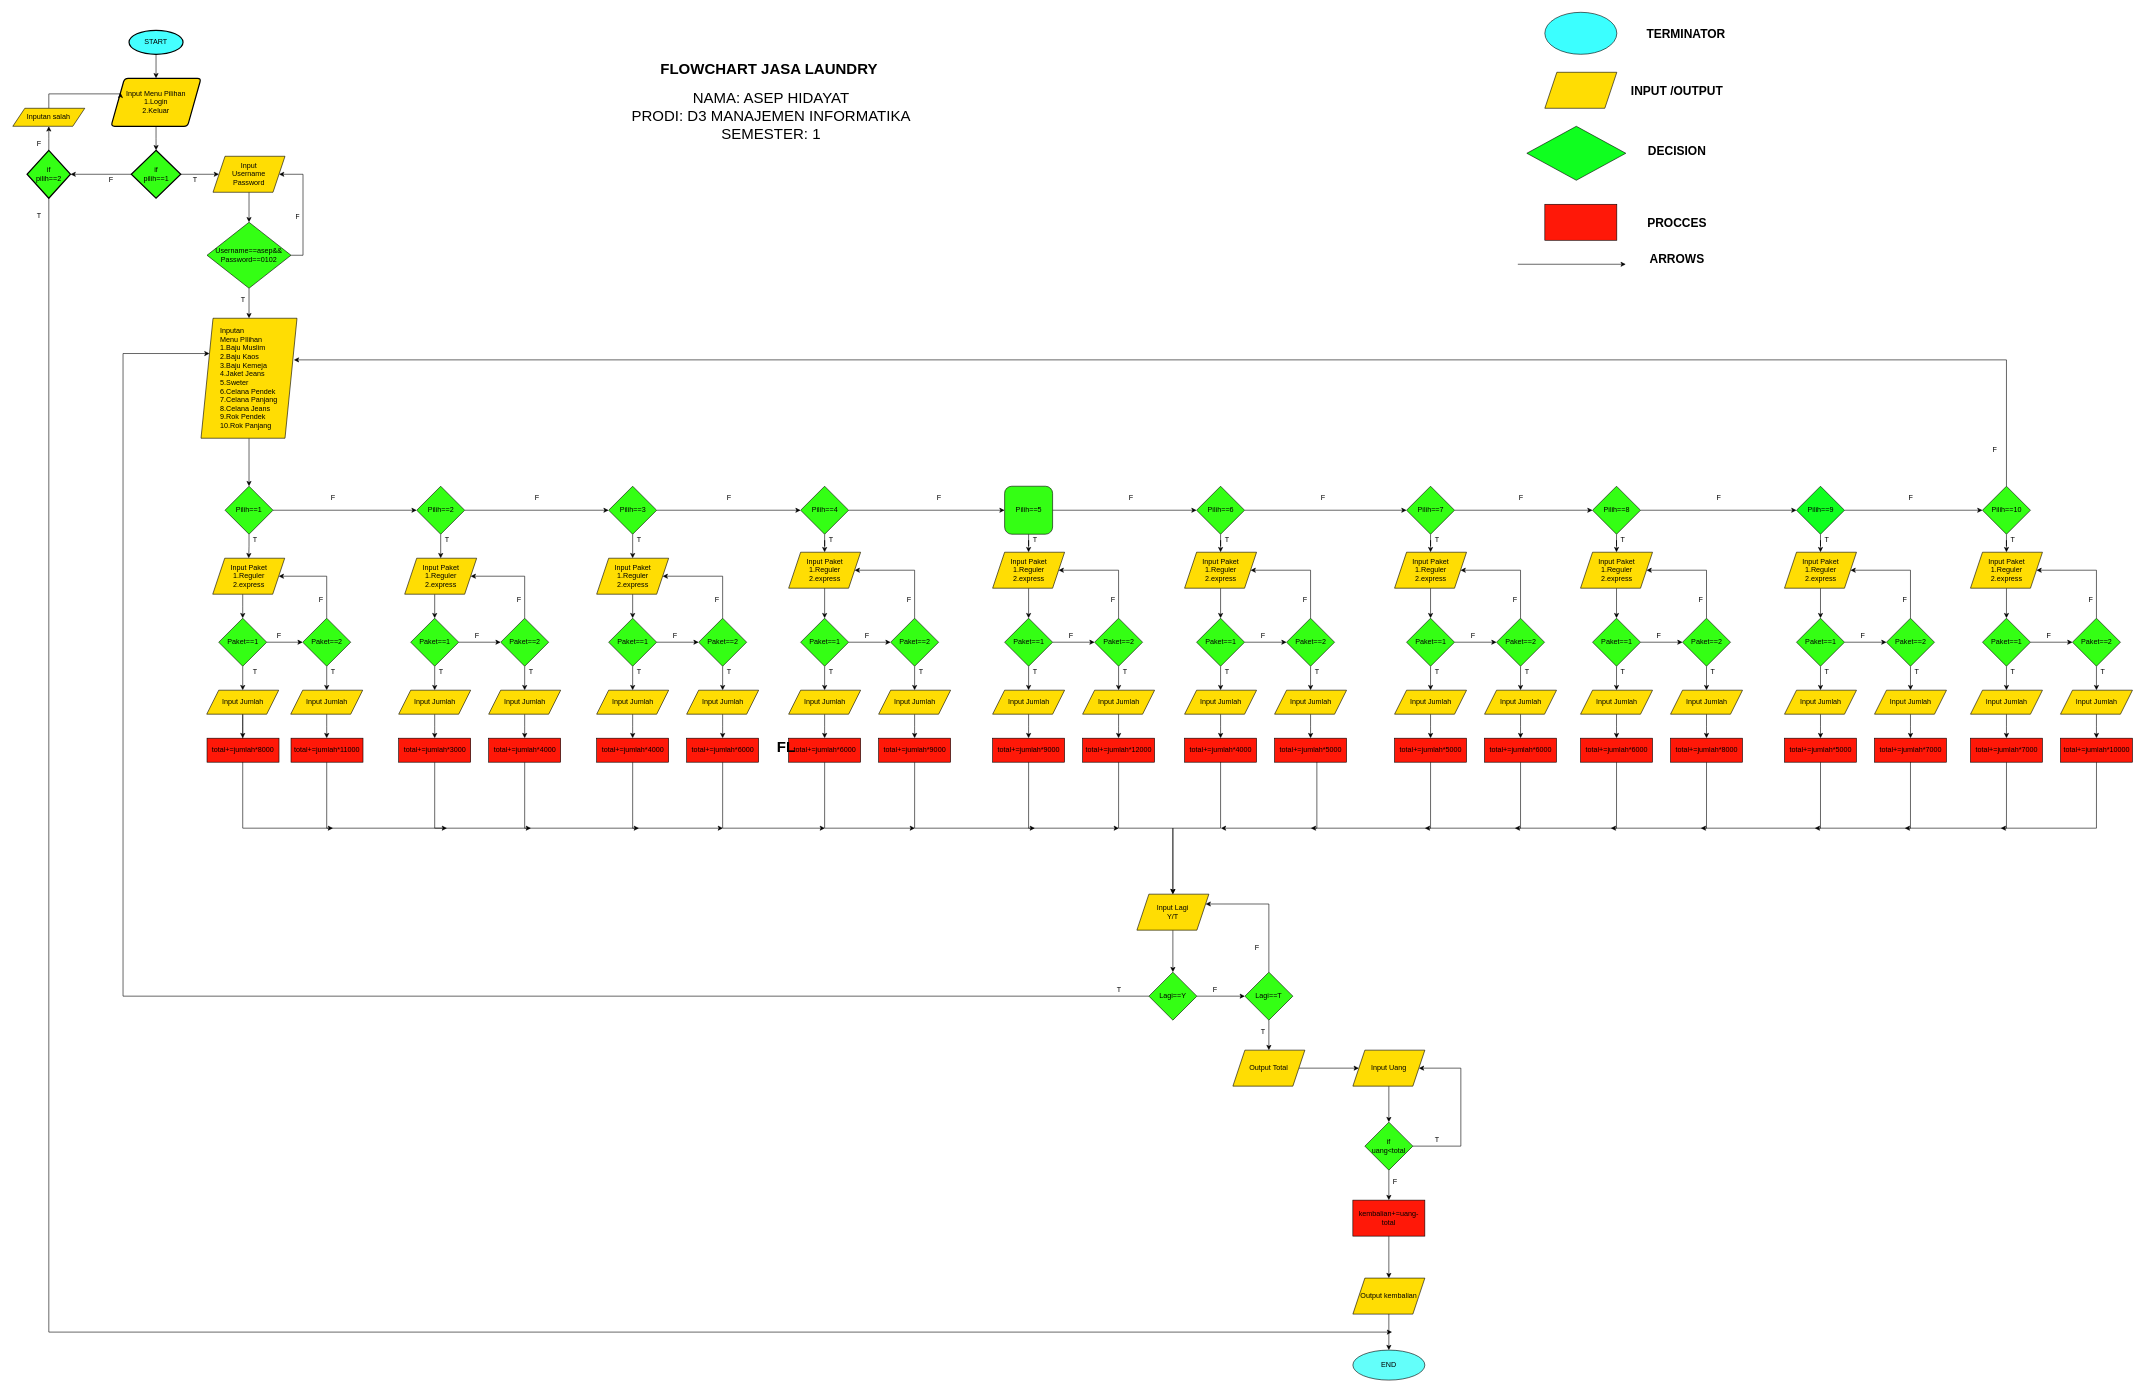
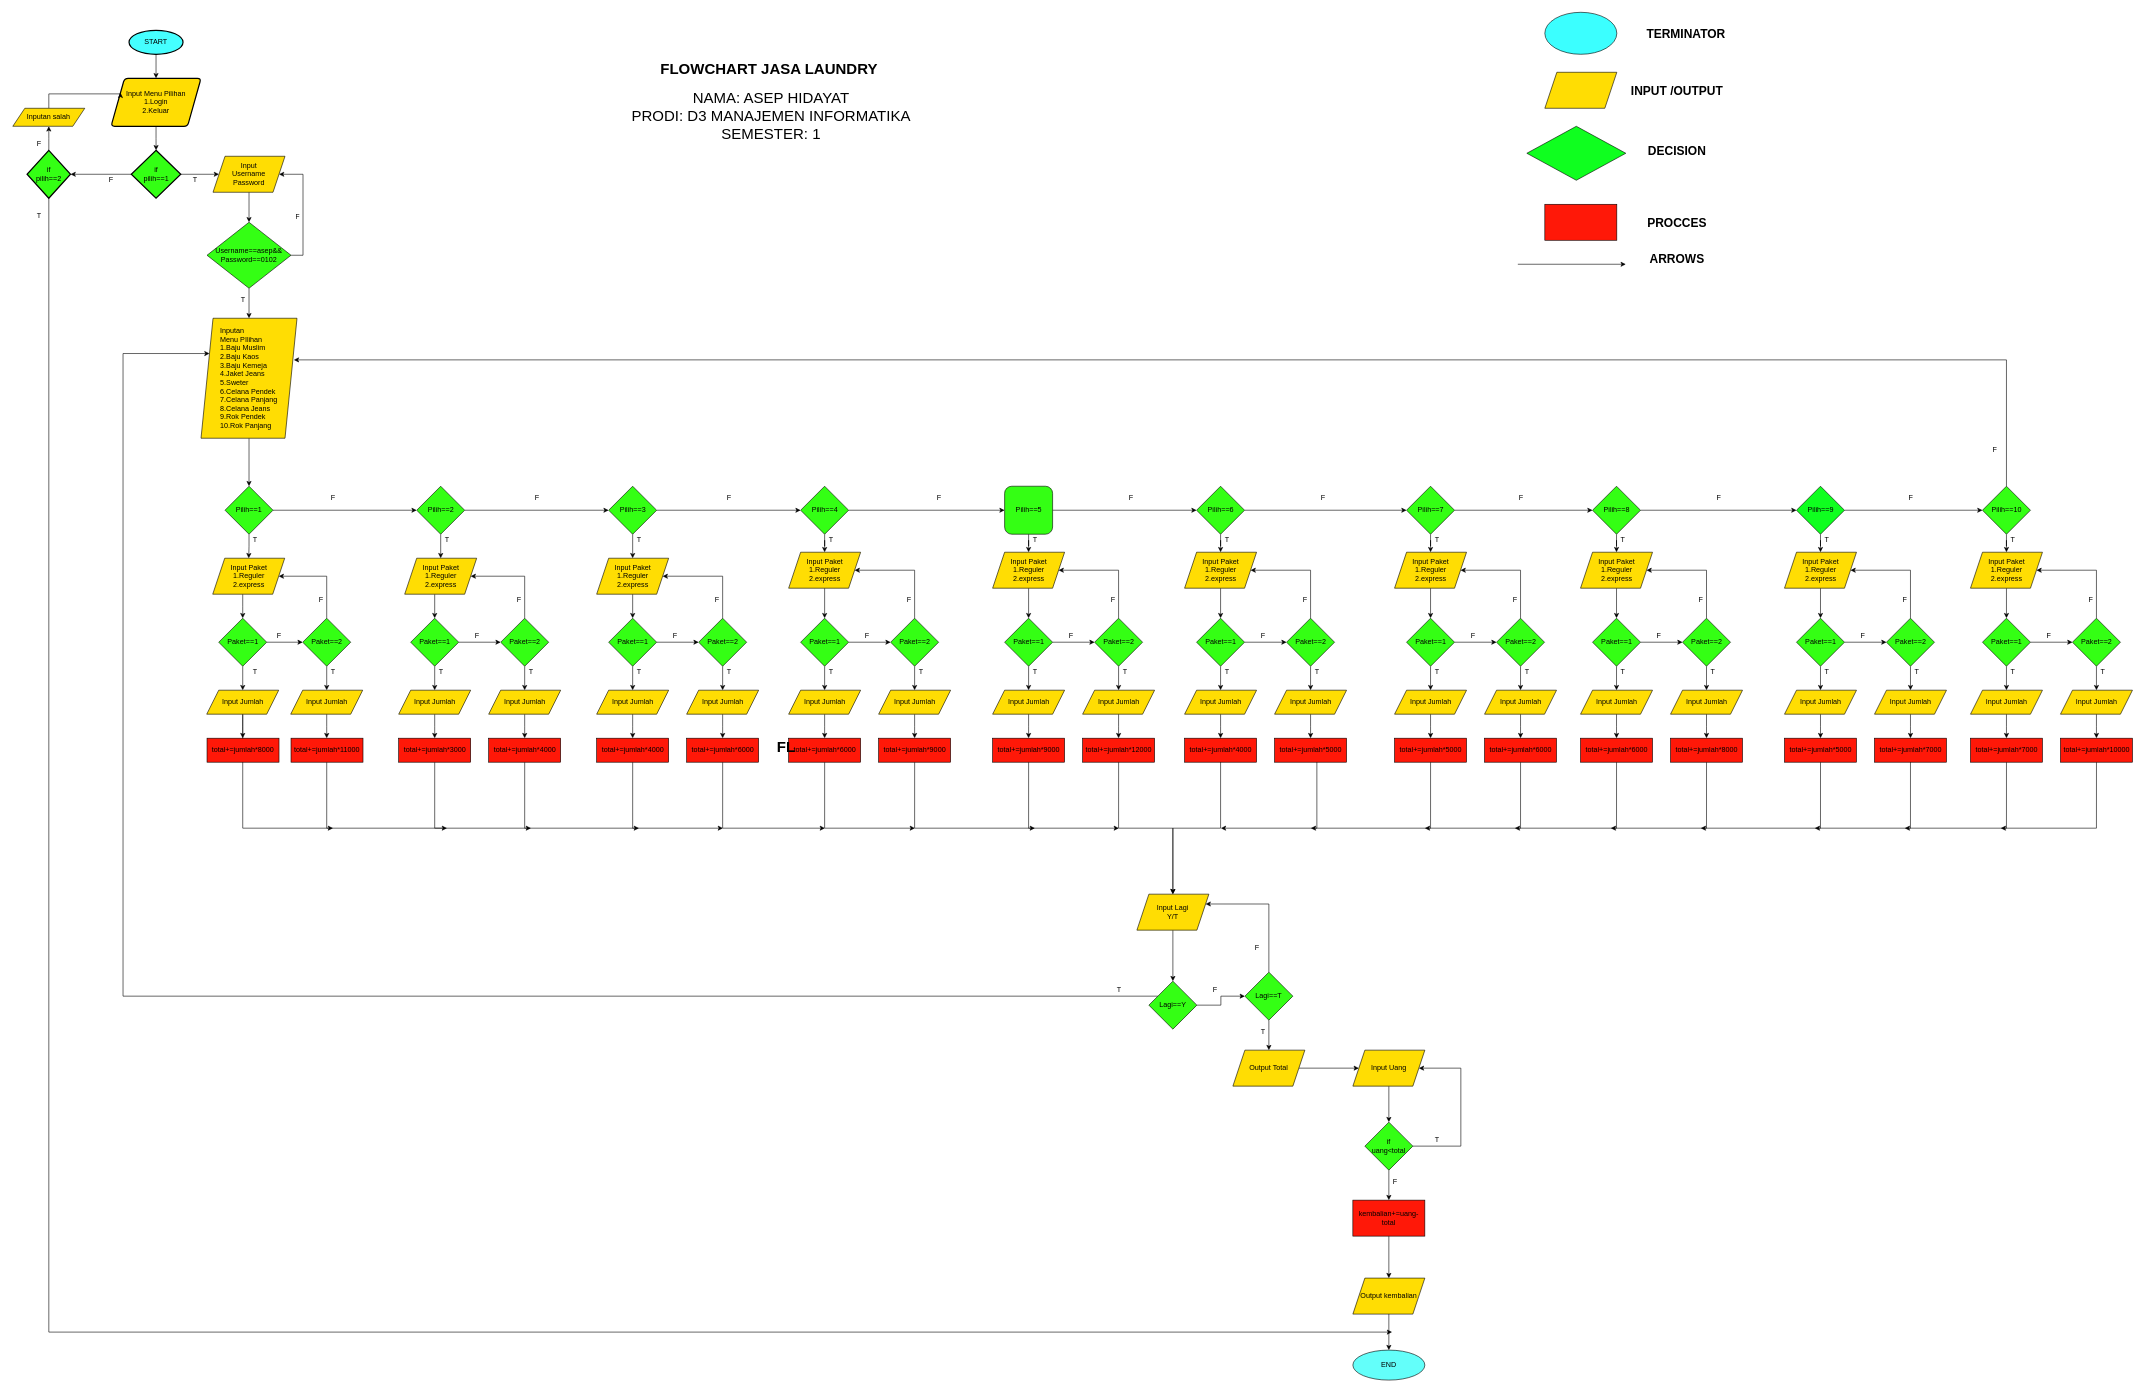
(1173, 996) -> (1173, 1005)
